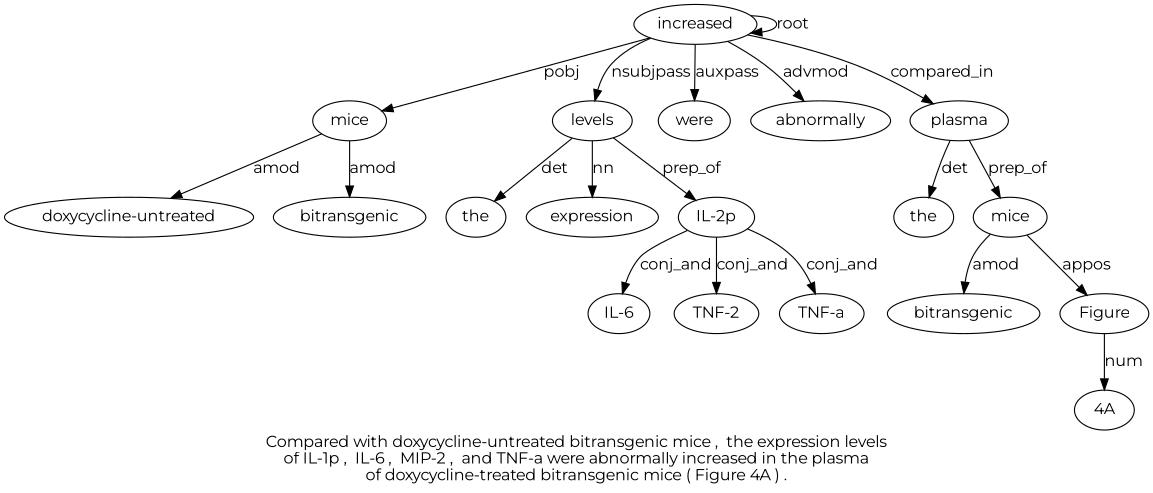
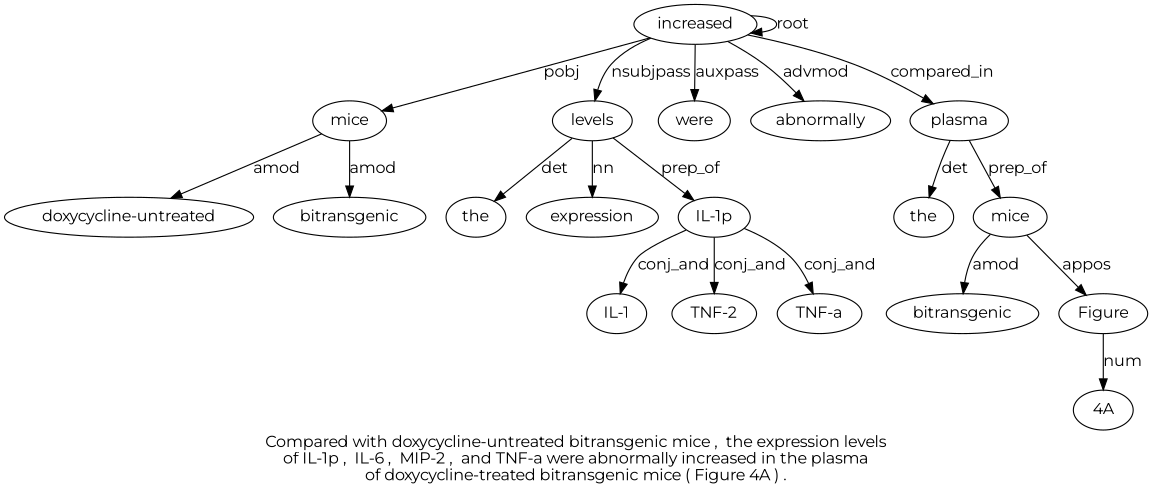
(716, 217) -> (714, 217)
(619, 314) -> (617, 314)
